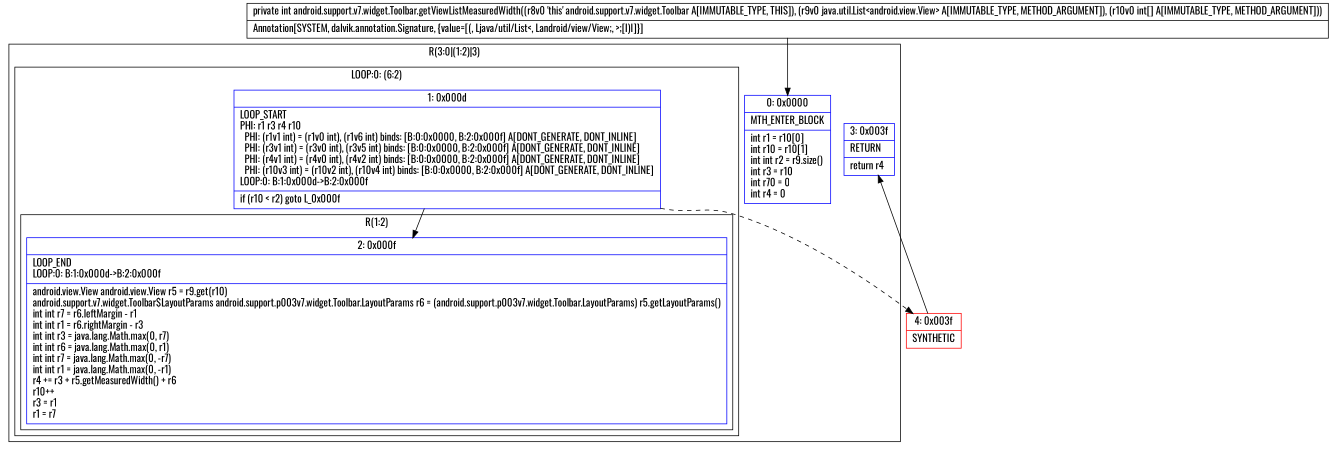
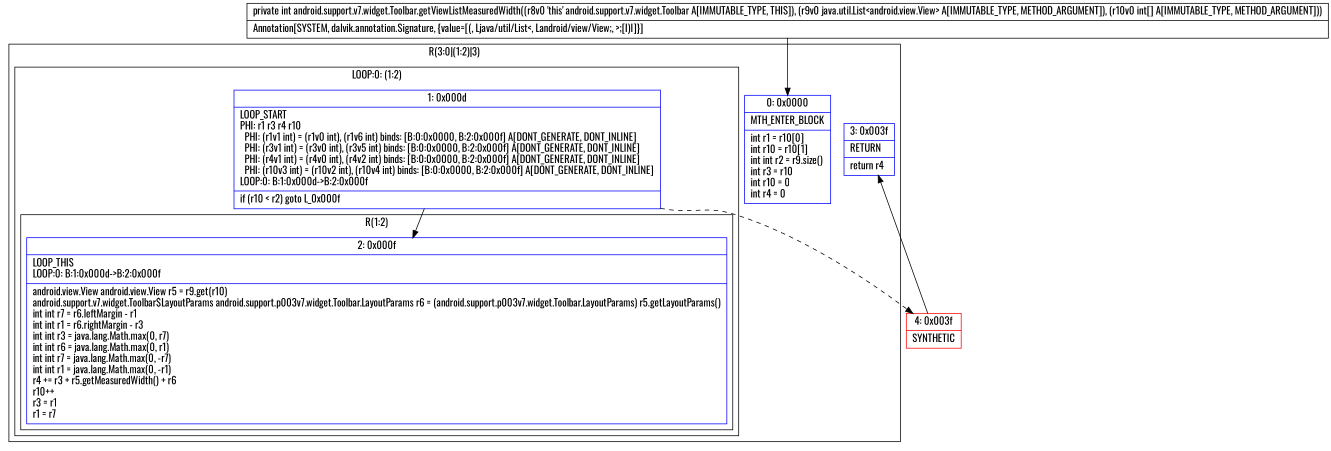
(377, 76) -> (377, 76)
(771, 183) -> (771, 183)
(52, 263) -> (53, 263)
